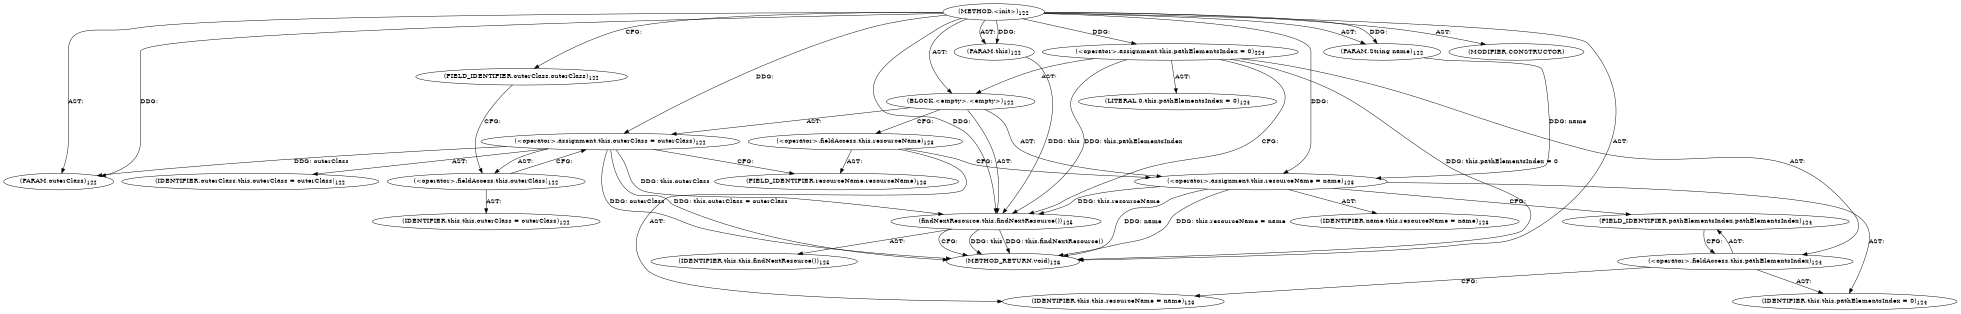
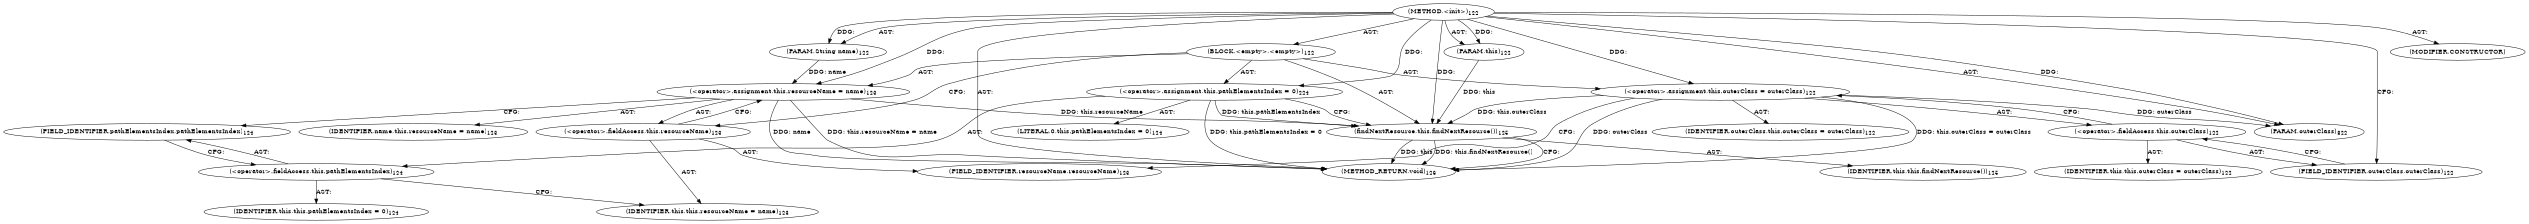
(1036, 70) -> (1240, 70)
none -> (2244, 154)
(92, 181) -> (2343, 131)
(1664, 190) -> (697, 108)
